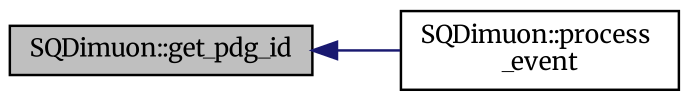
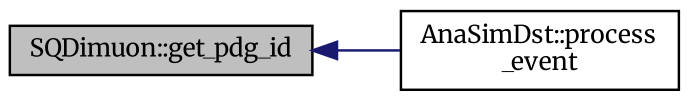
(540, 50) -> (540, 50)
